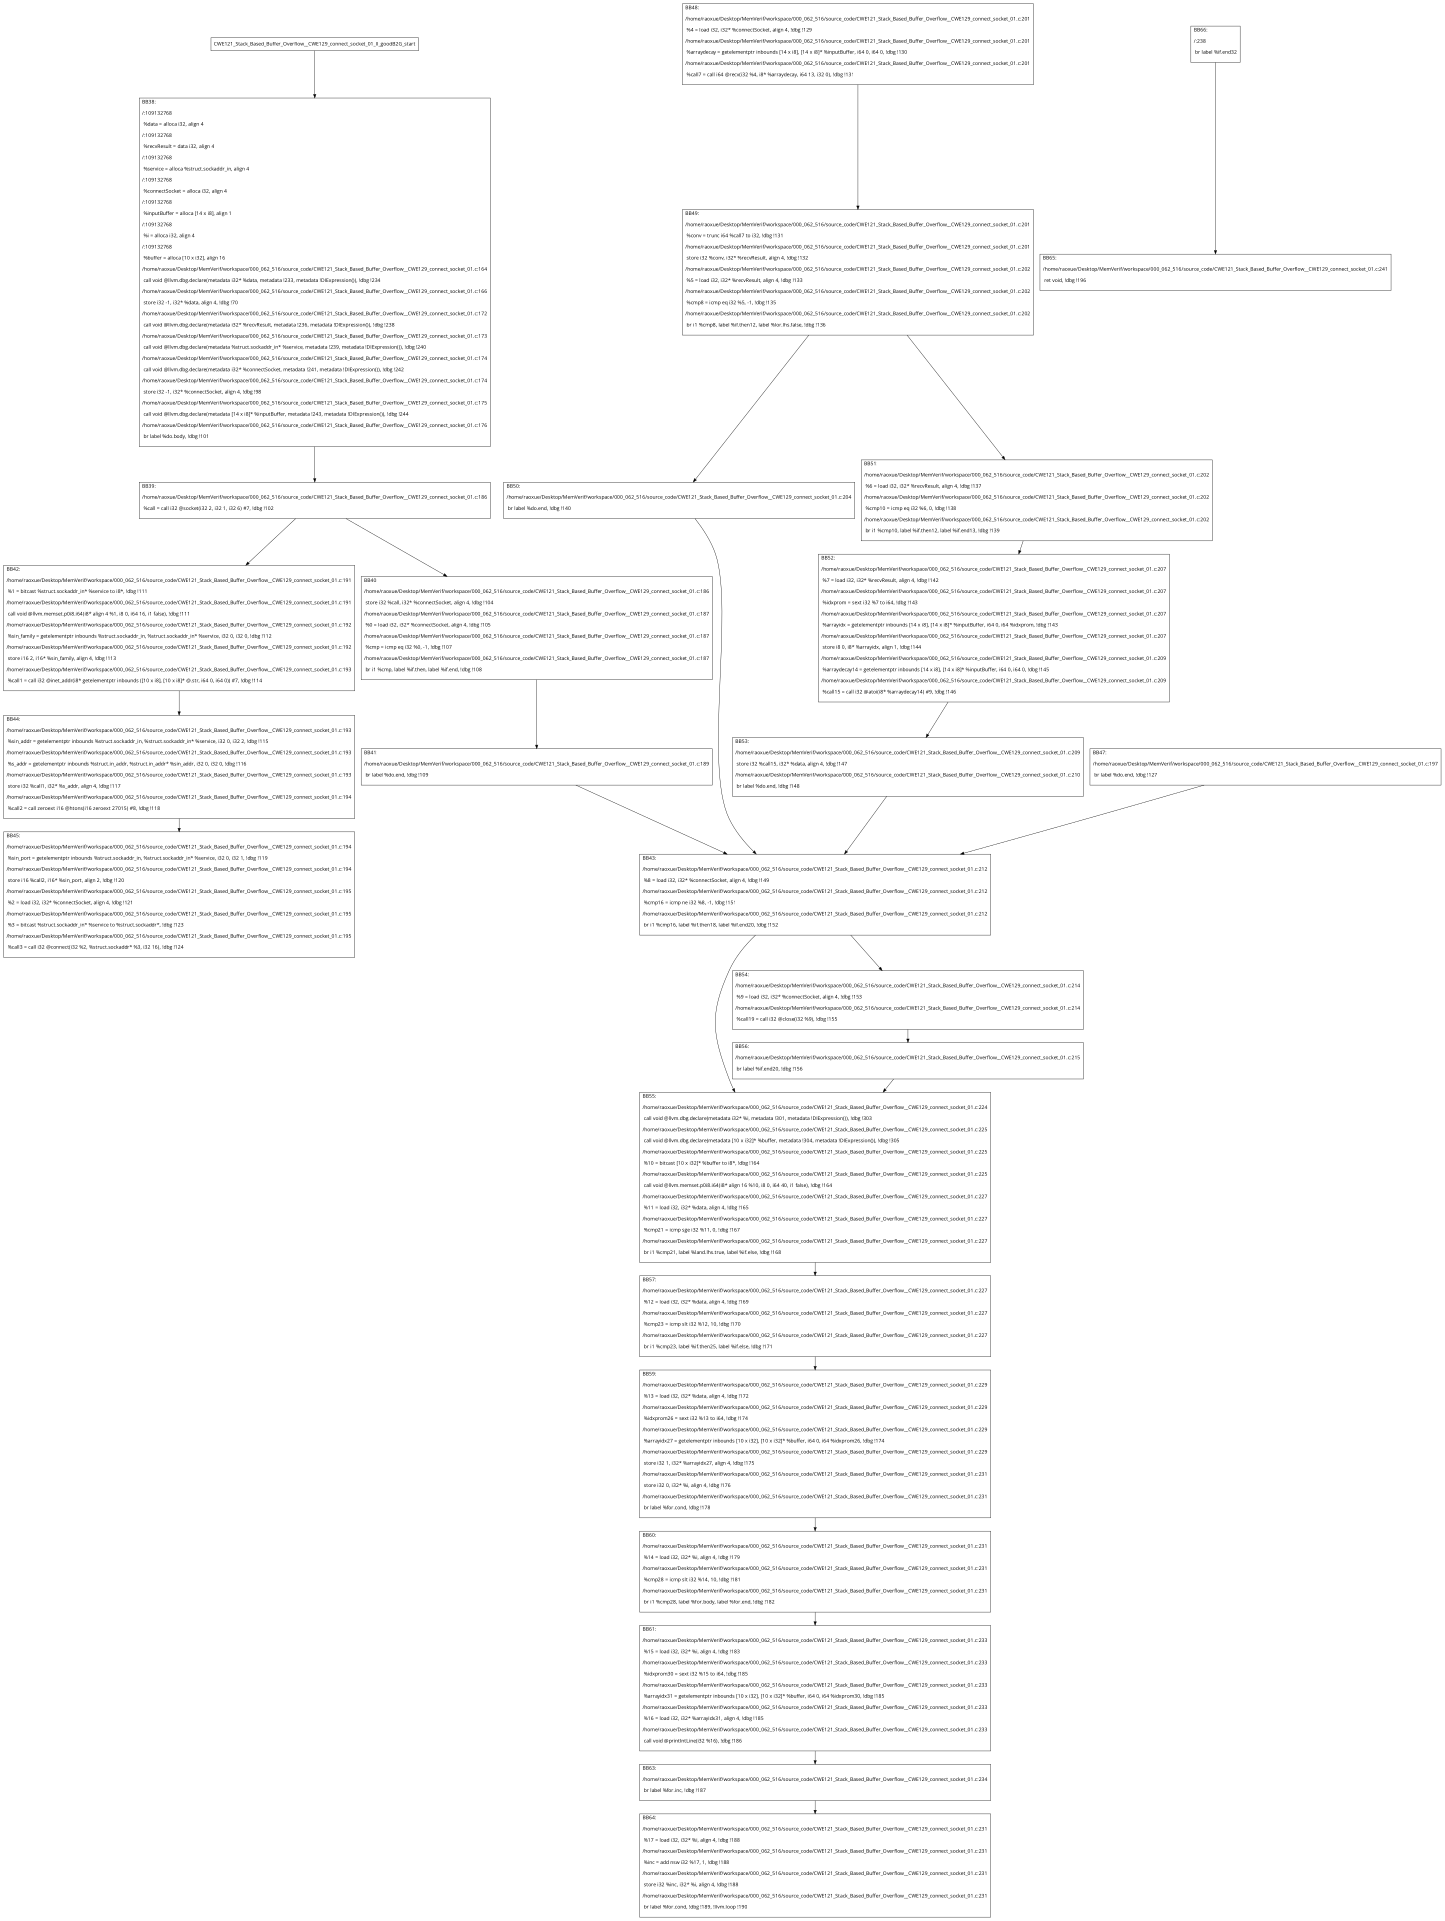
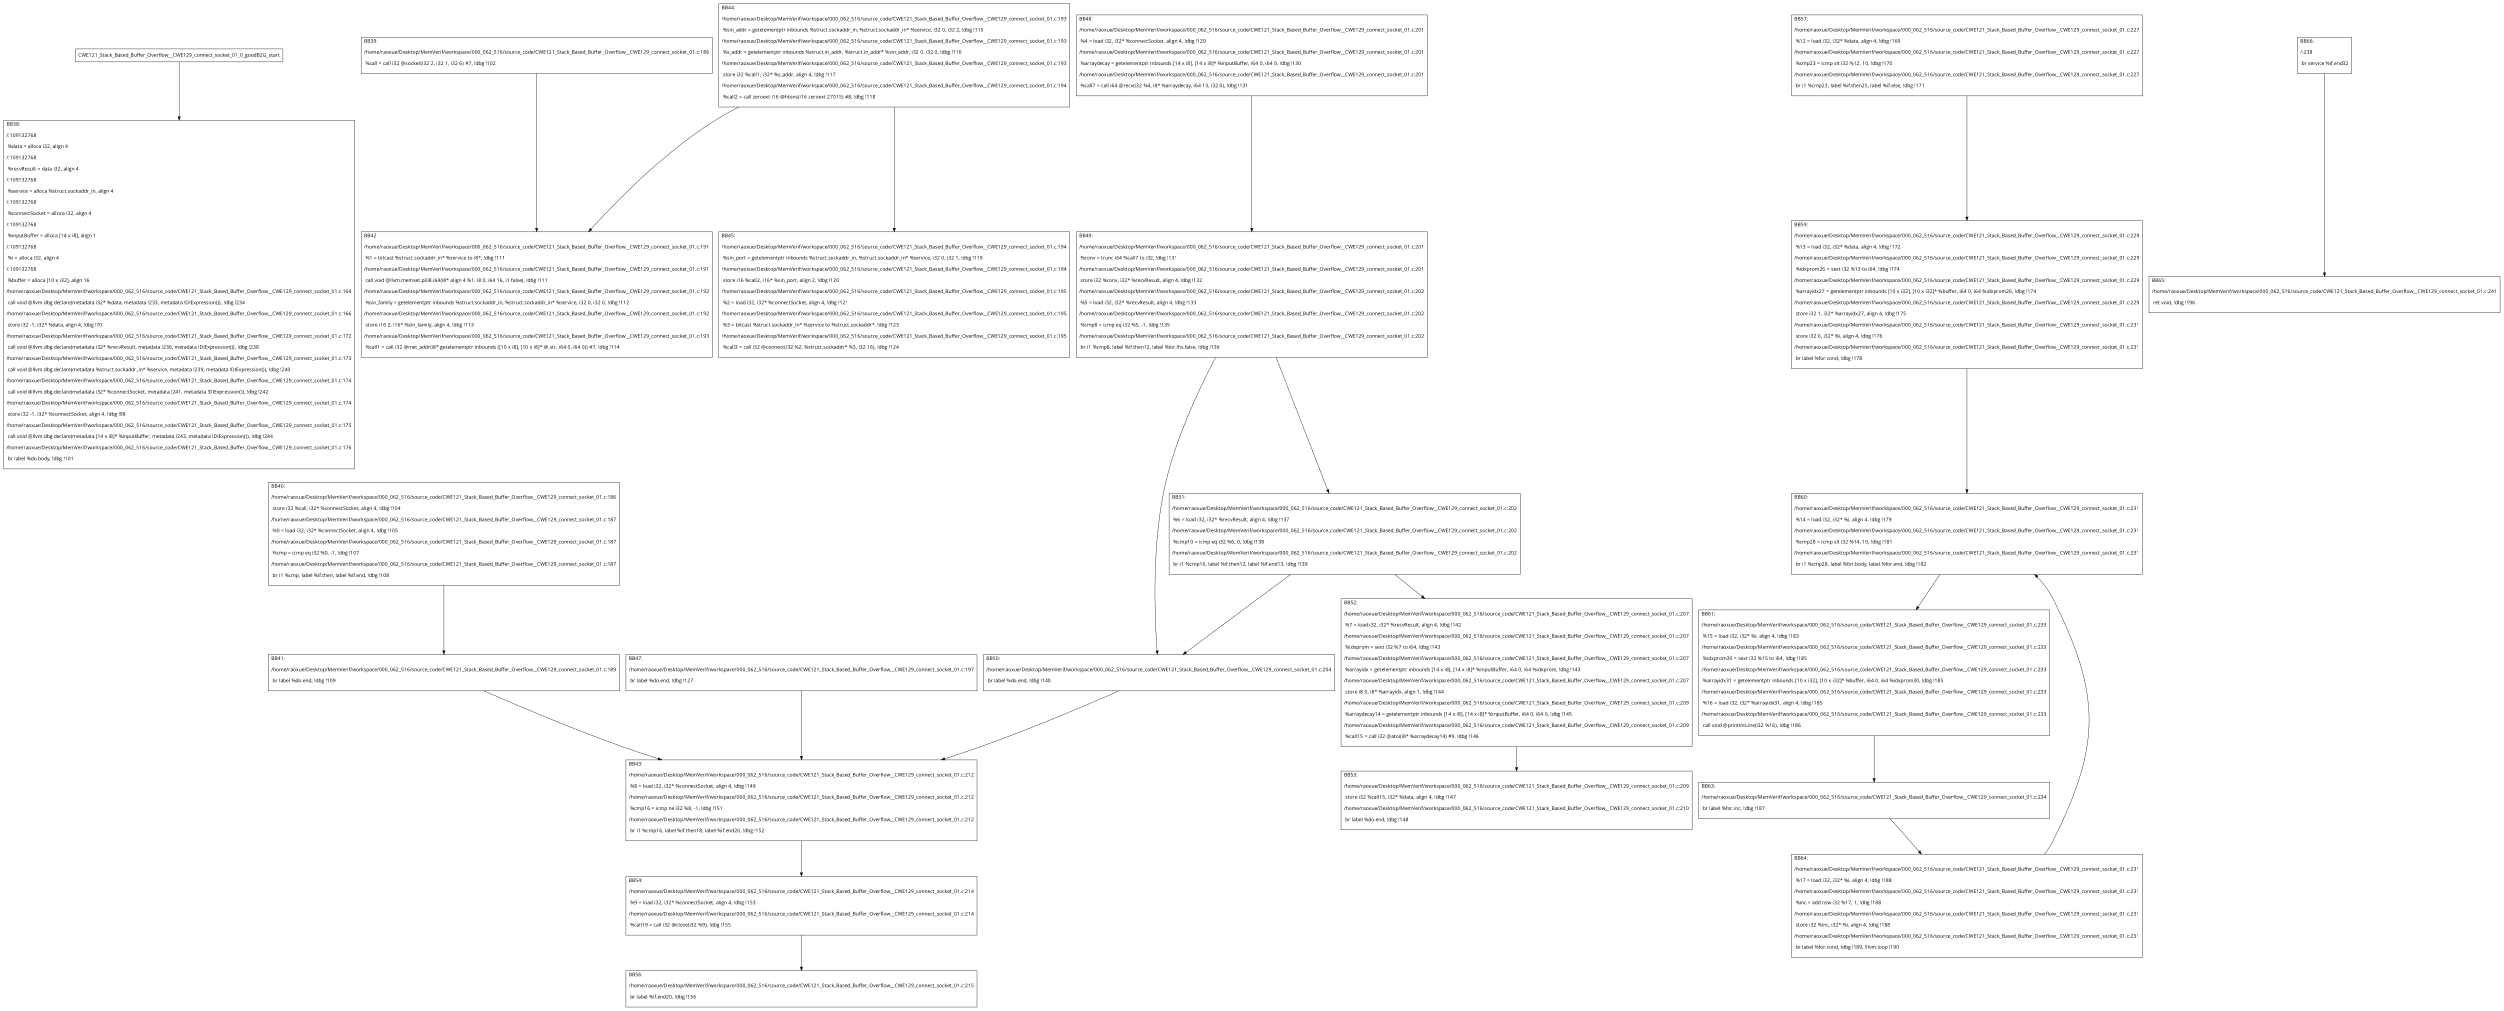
(1216, 52) -> (2325, 63)
(315, 463) -> none
(395, 547) -> none
none -> (1238, 613)
(179, 701) -> (660, 162)
none -> (2089, 714)
(867, 824) -> none
(815, 1177) -> none
